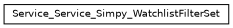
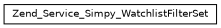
(116, 14) -> (110, 14)
